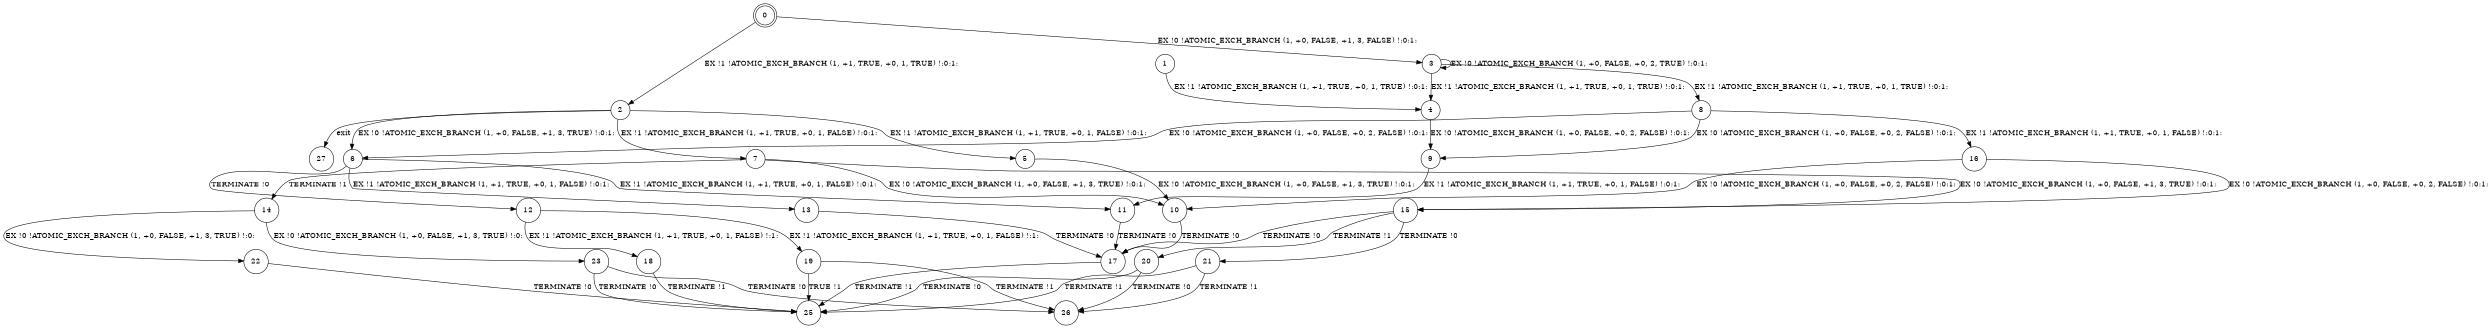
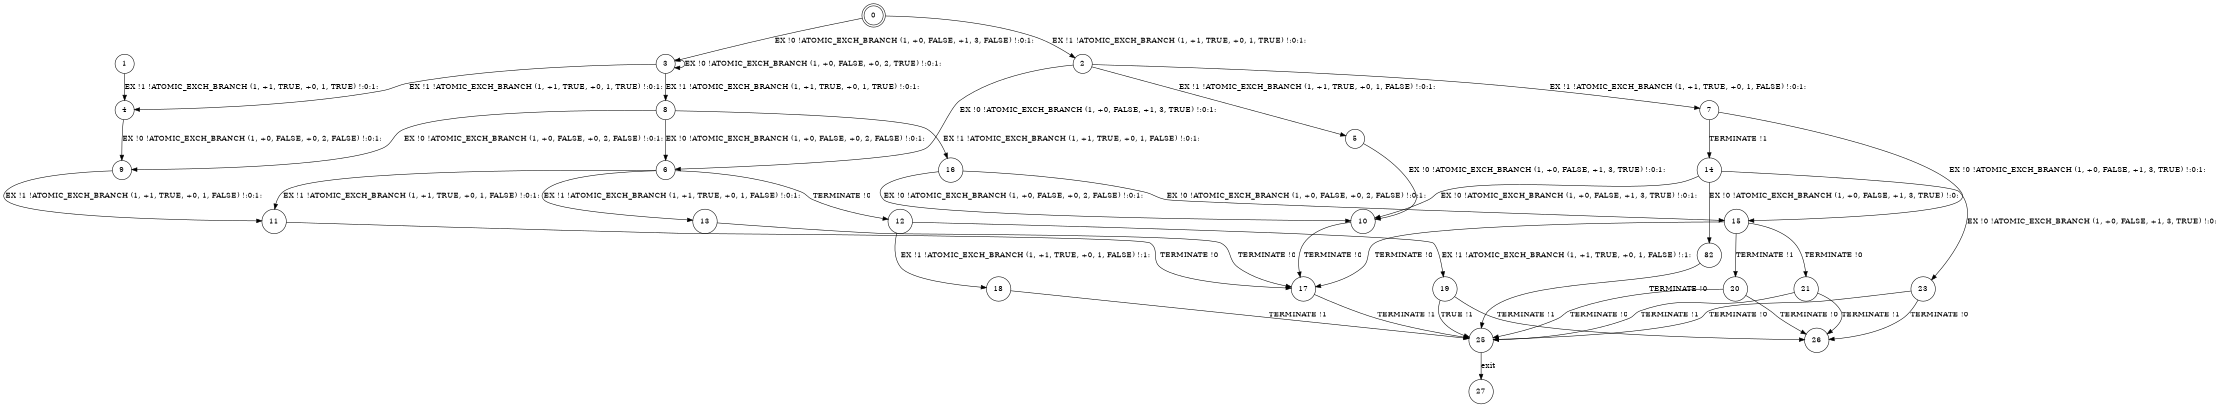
(465, 114) -> (1481, 363)
(959, 197) -> (1537, 185)
(256, 262) -> (1709, 255)
